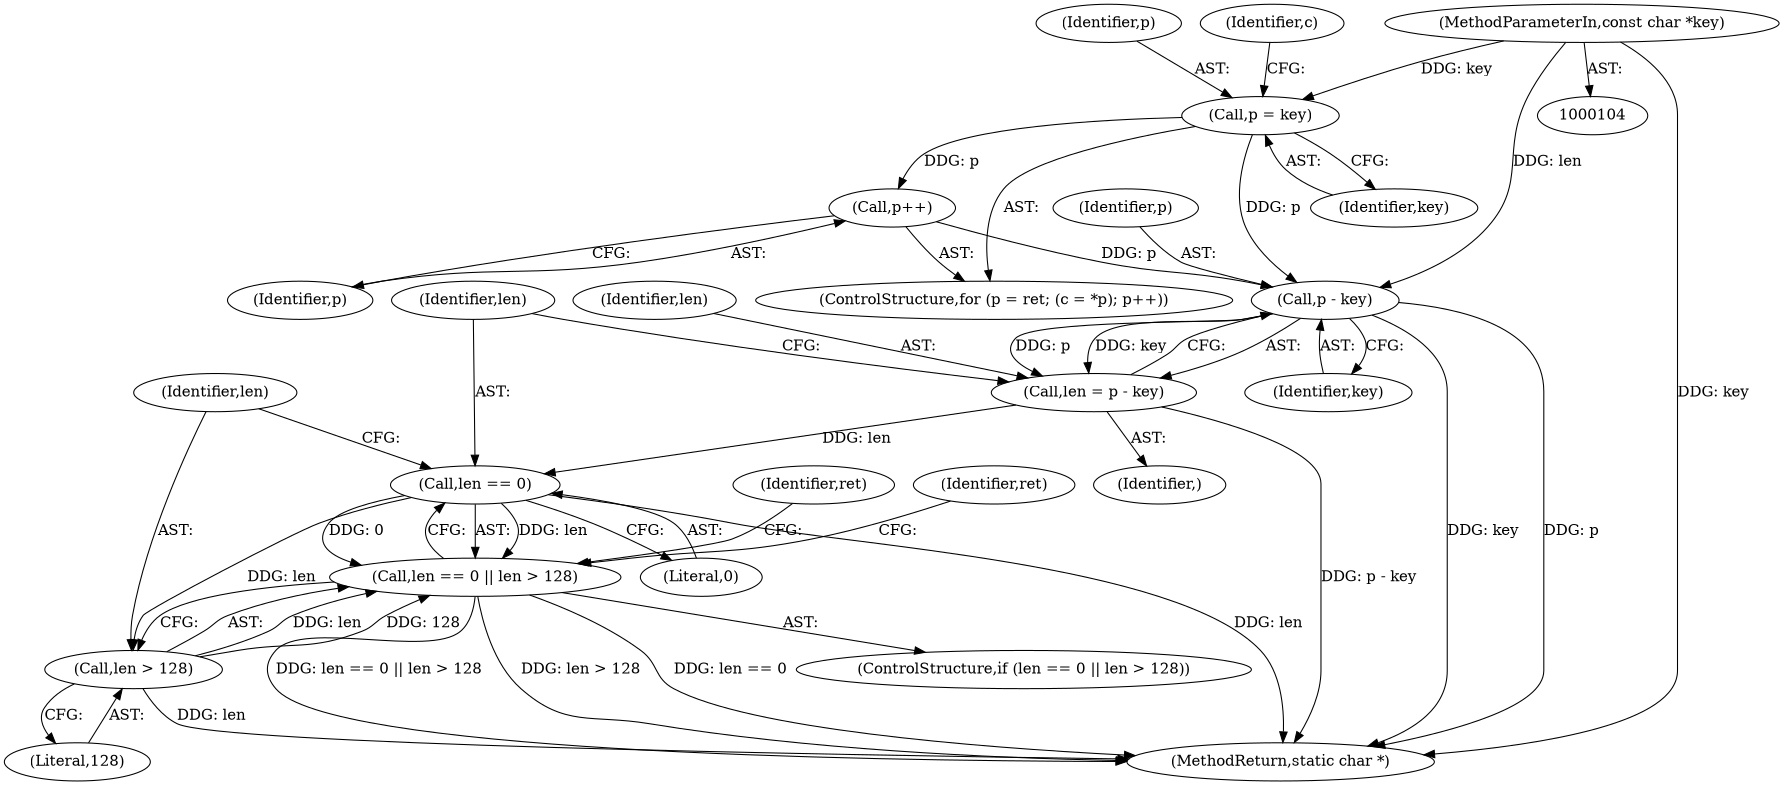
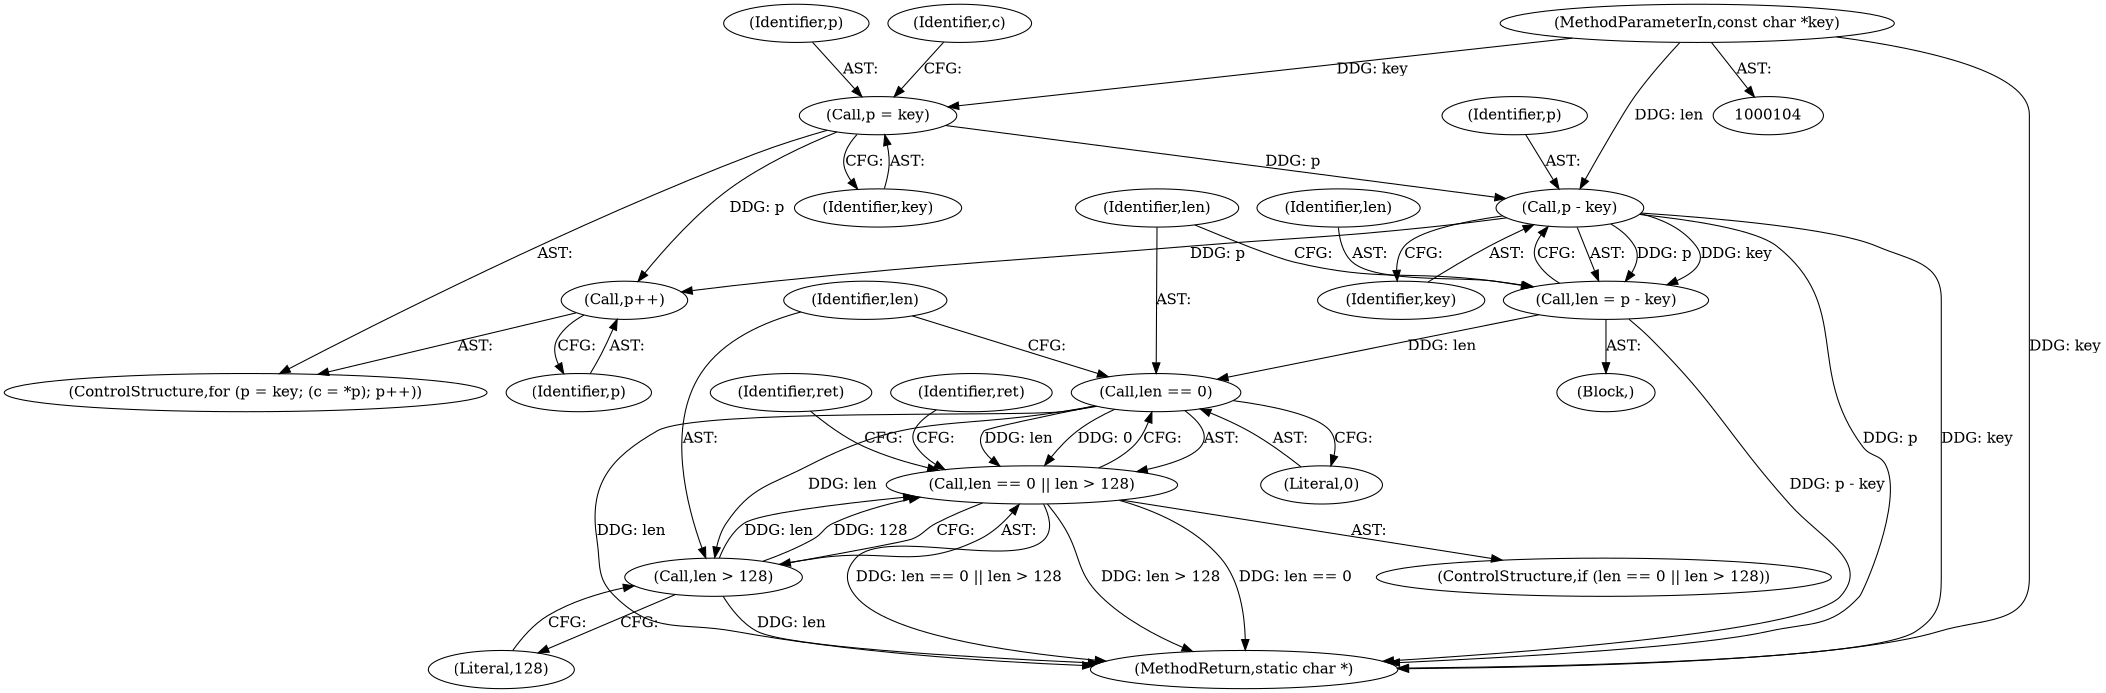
(1097, 261) -> (1099, 253)
(994, 300) -> (246, 393)
(1160, 485) -> (1606, 393)
(129, 716) -> (570, 623)
